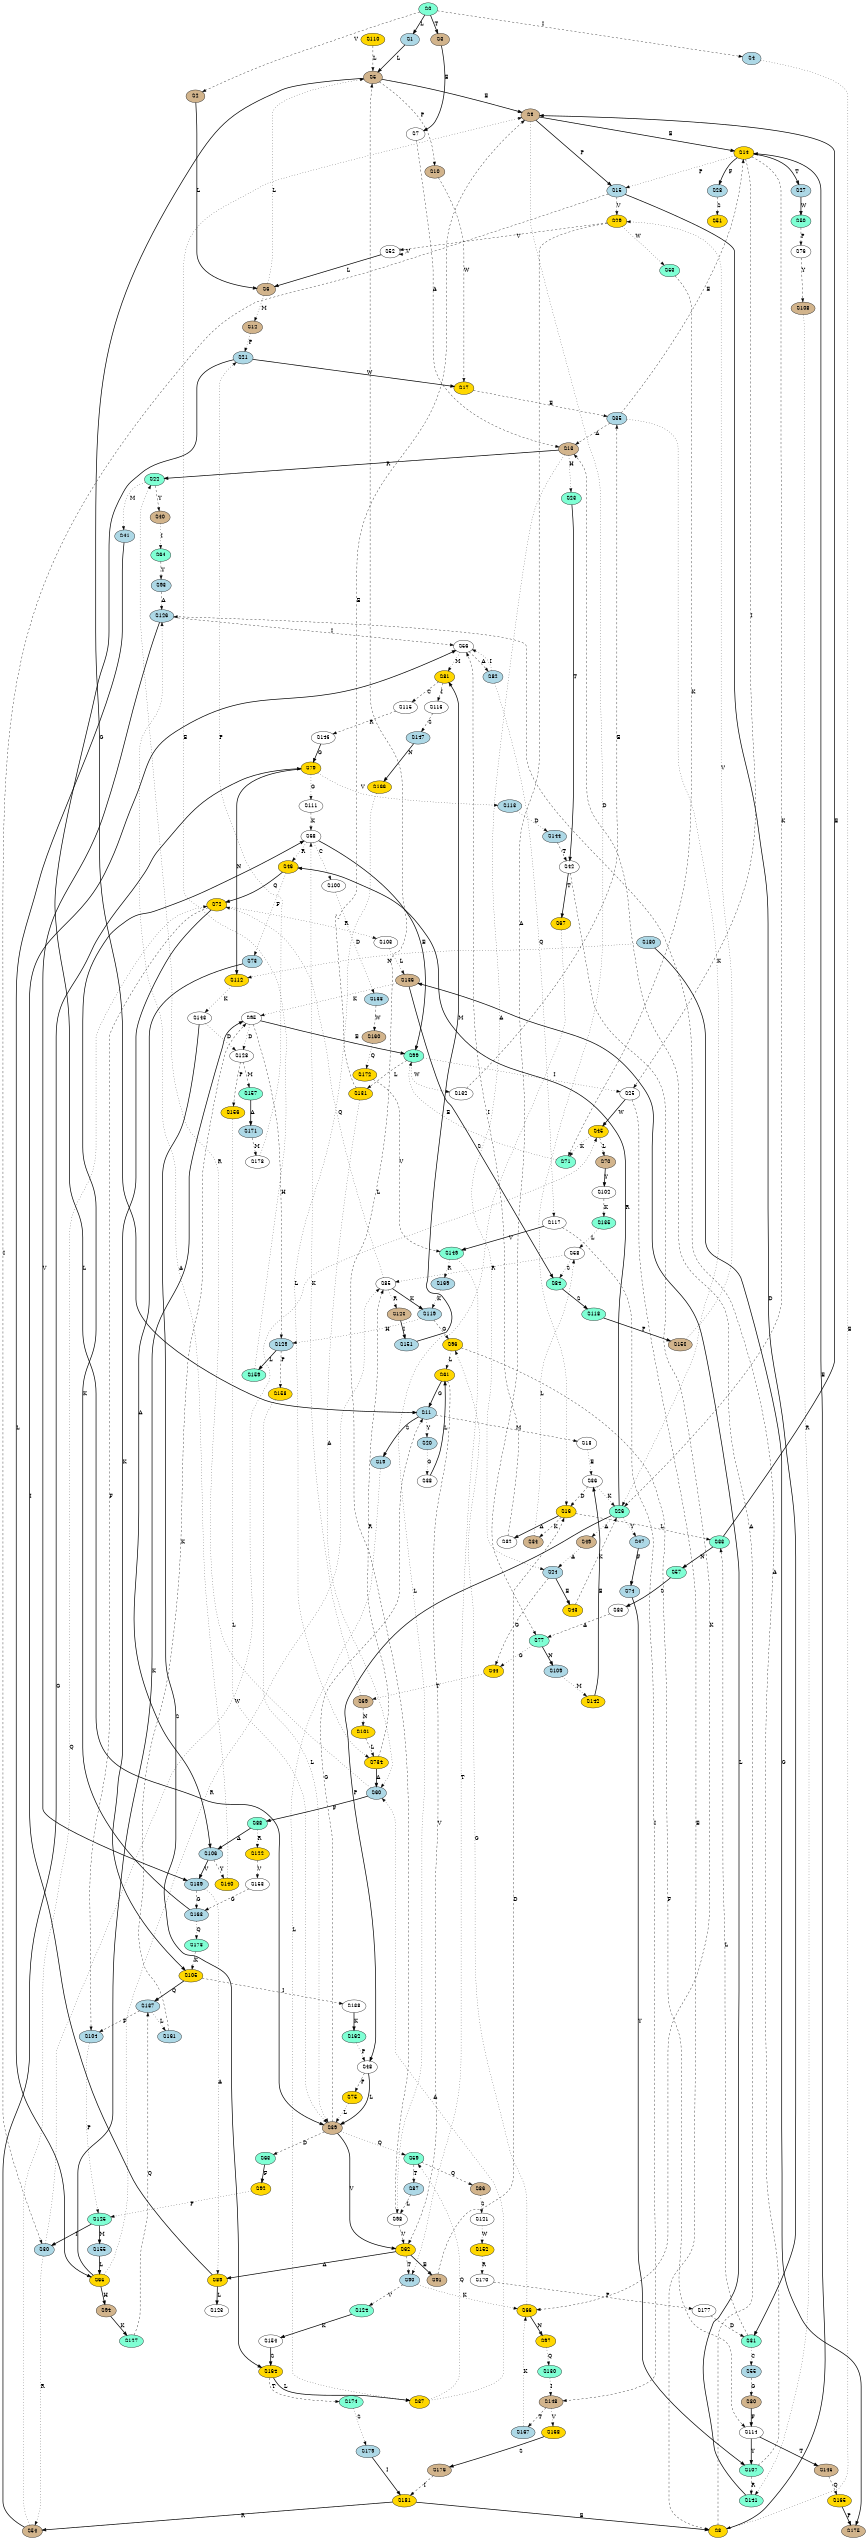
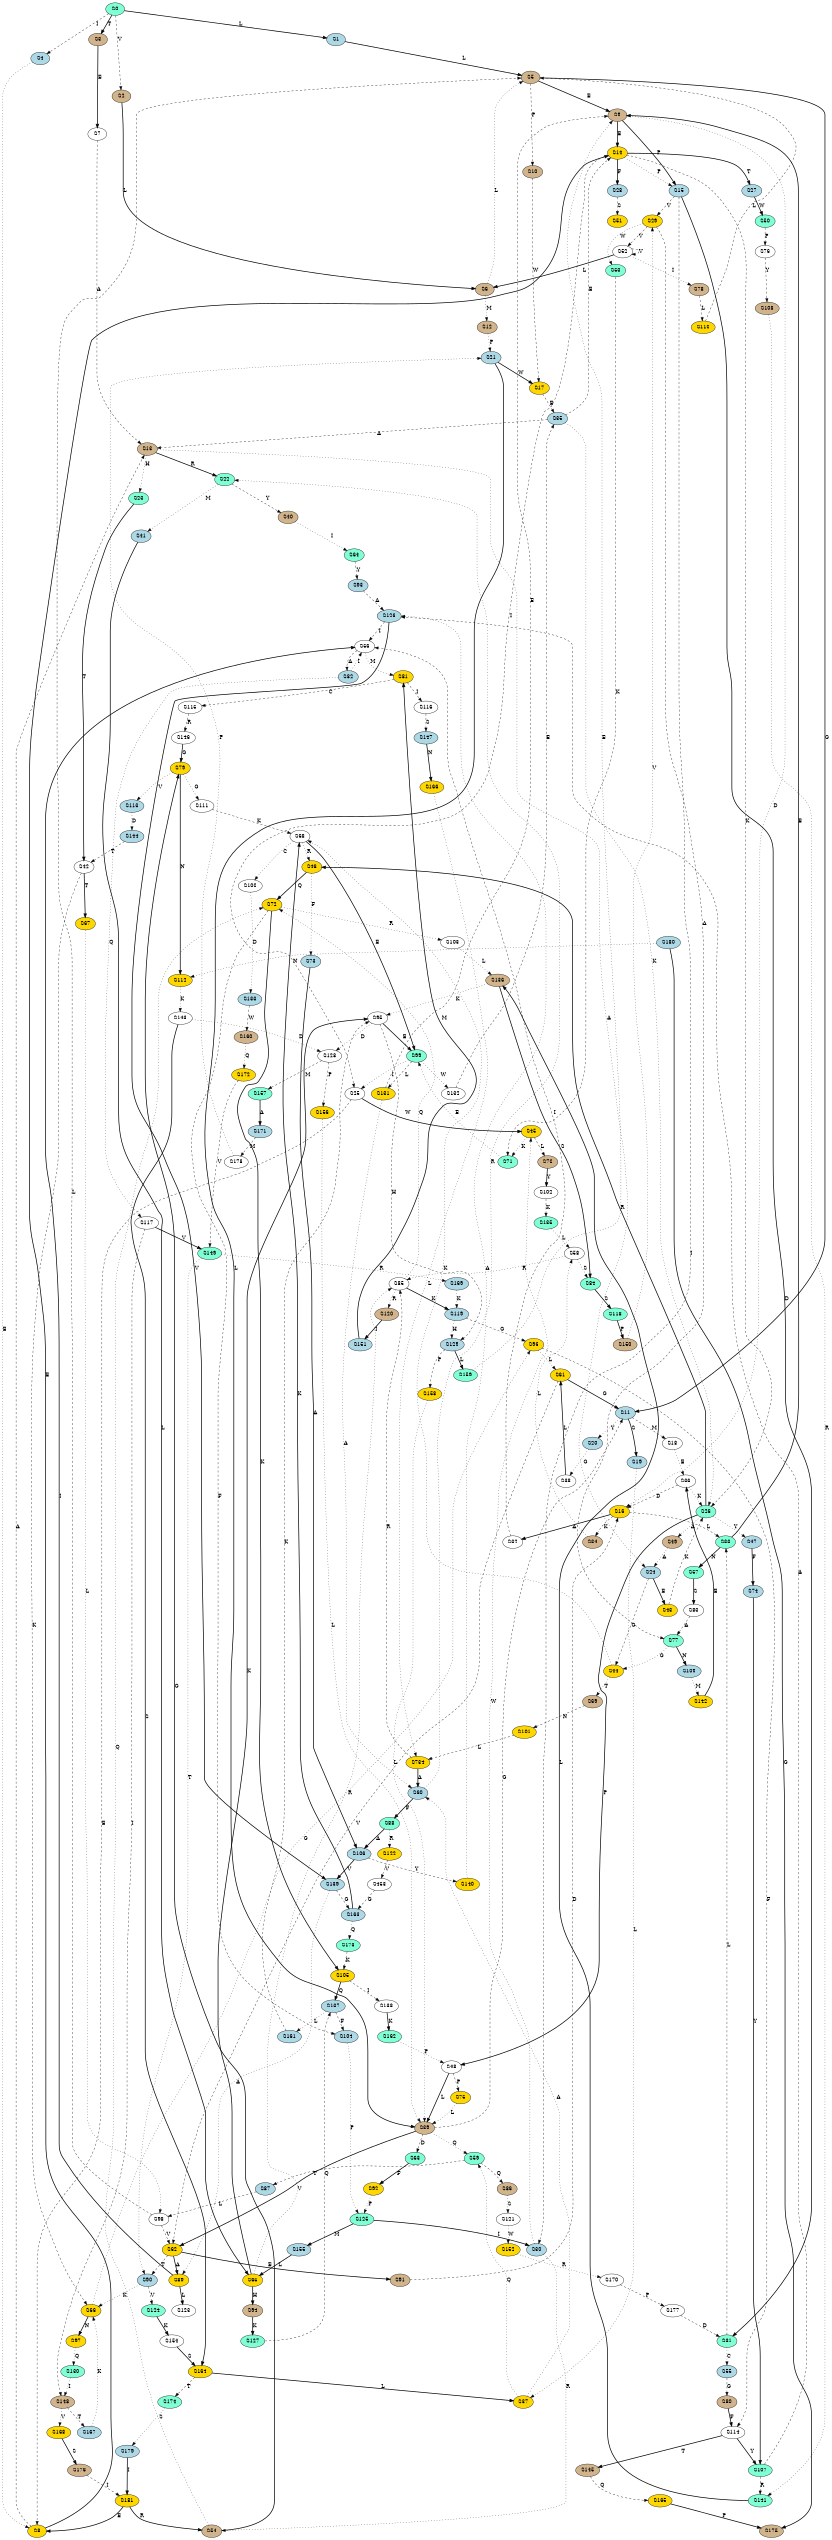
none -> (699, 289)
(311, 1274) -> (436, 1299)
(257, 1884) -> (379, 1884)
